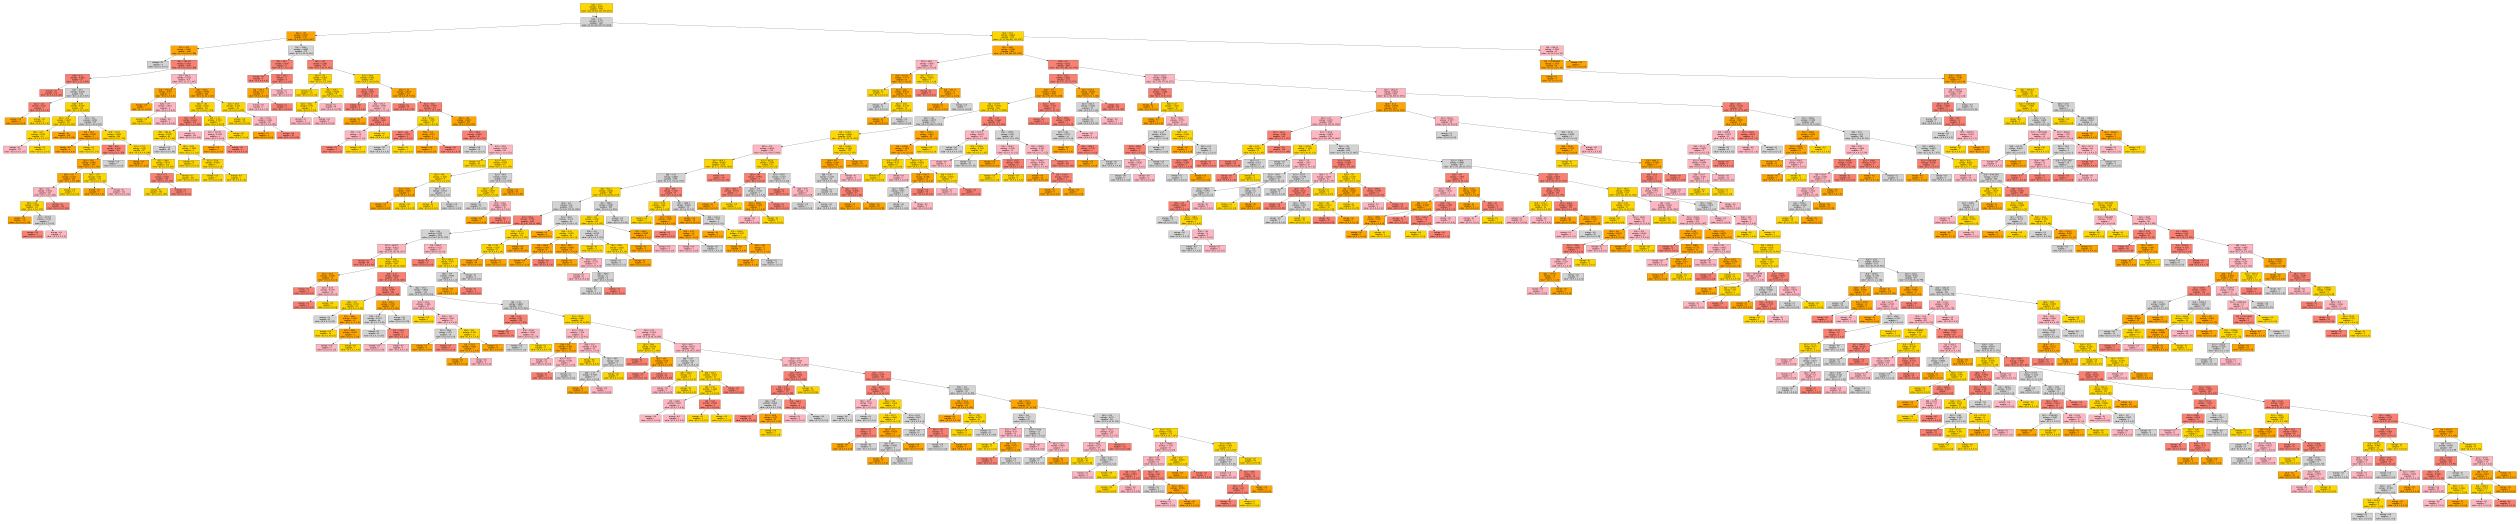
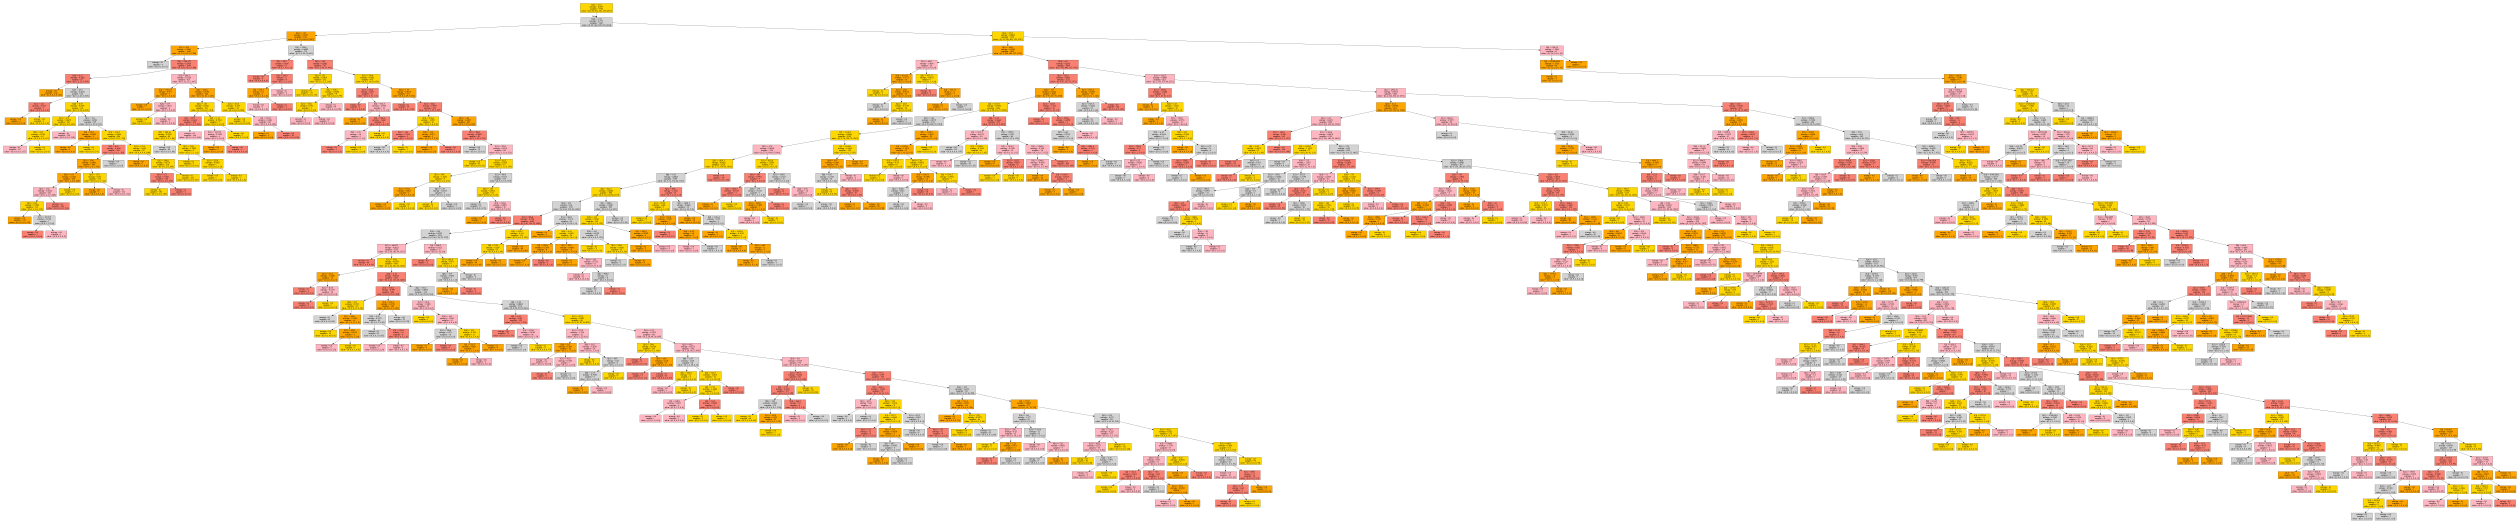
(51, 93) -> (51, 93)
(64, 135) -> (64, 135)
(1966, 178) -> (1966, 178)
(513, 192) -> none
(827, 192) -> (827, 192)
(1838, 305) -> (1838, 305)
(746, 419) -> (746, 419)
(1120, 447) -> (1120, 447)
